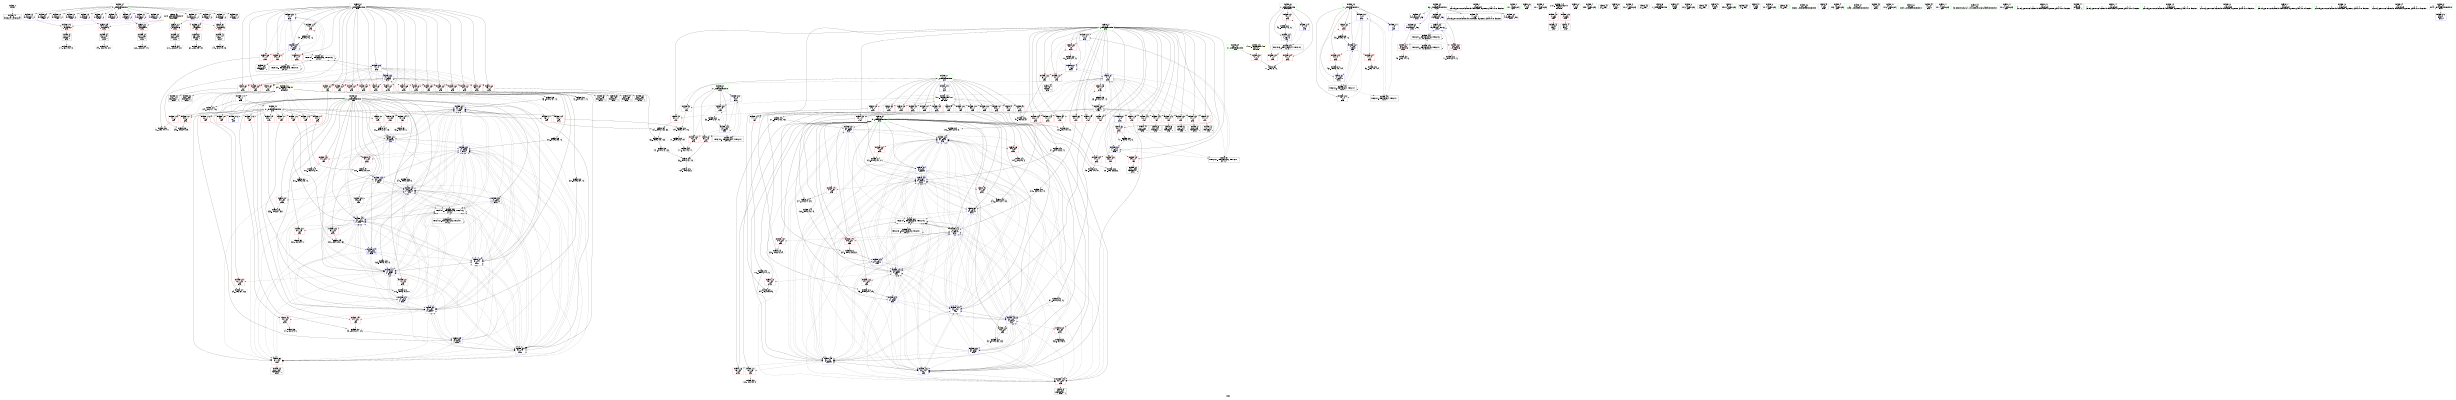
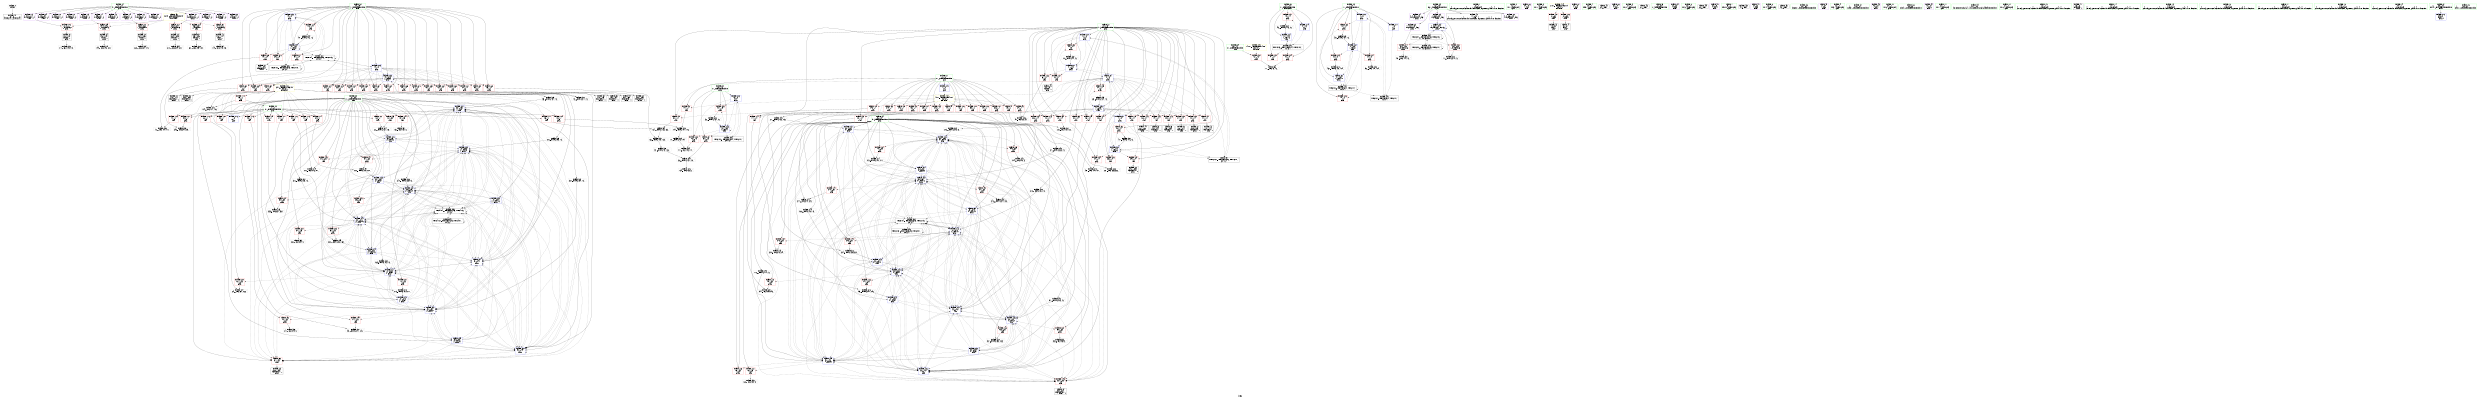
none -> (2466, 7)
